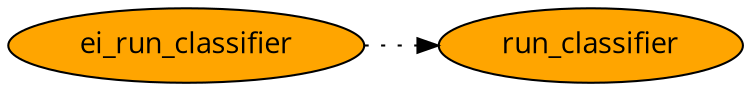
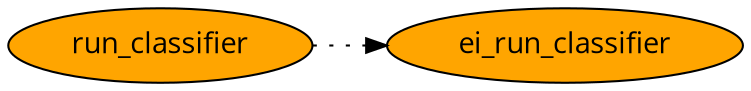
(391, 46) -> (339, 46)
